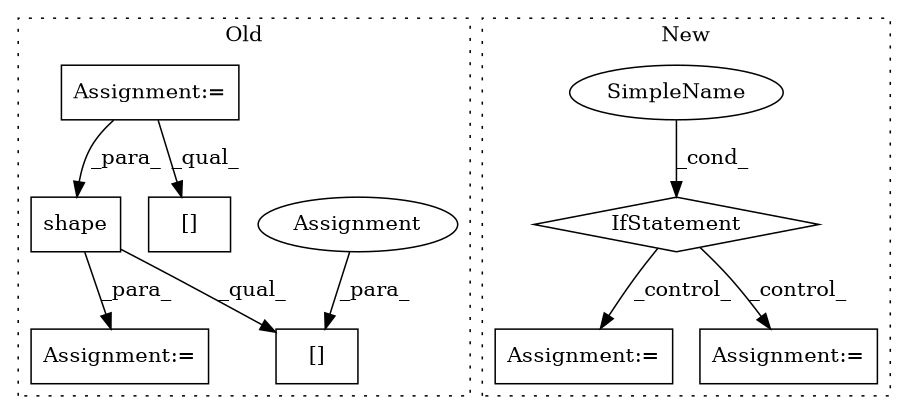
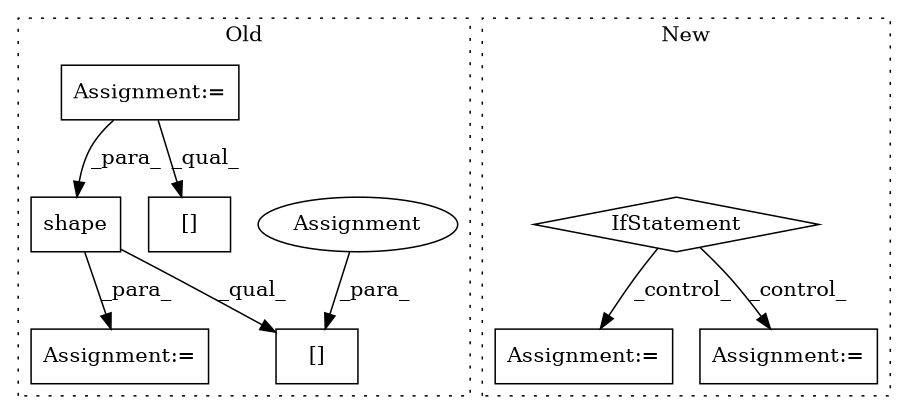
(676, 93) -> none
